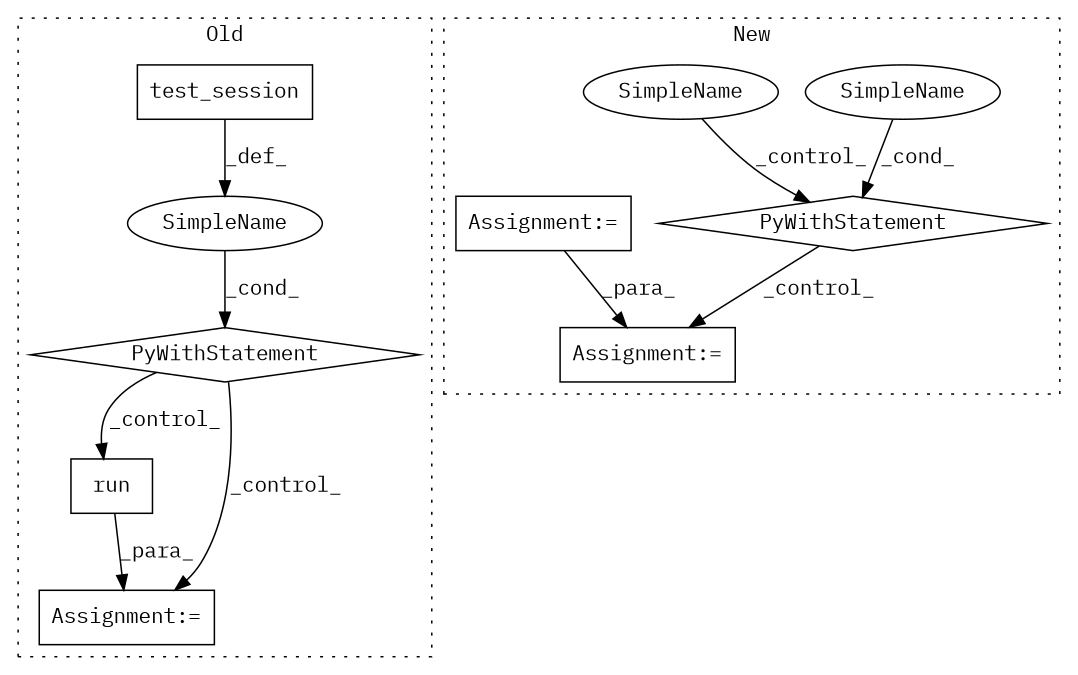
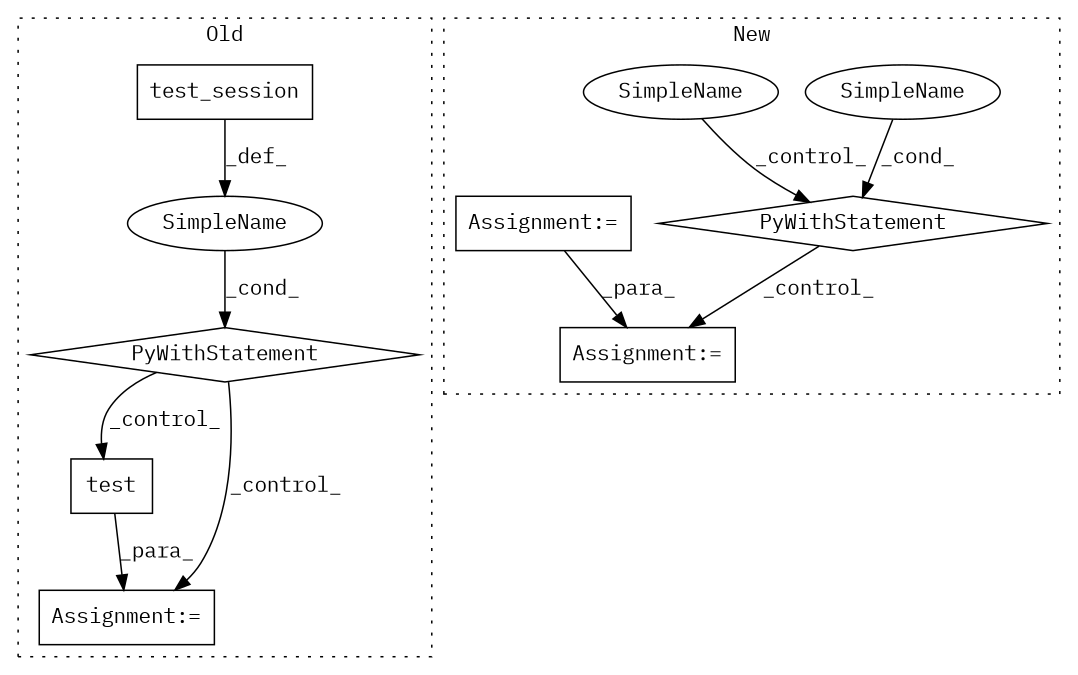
(112, 486) -> (112, 486)
